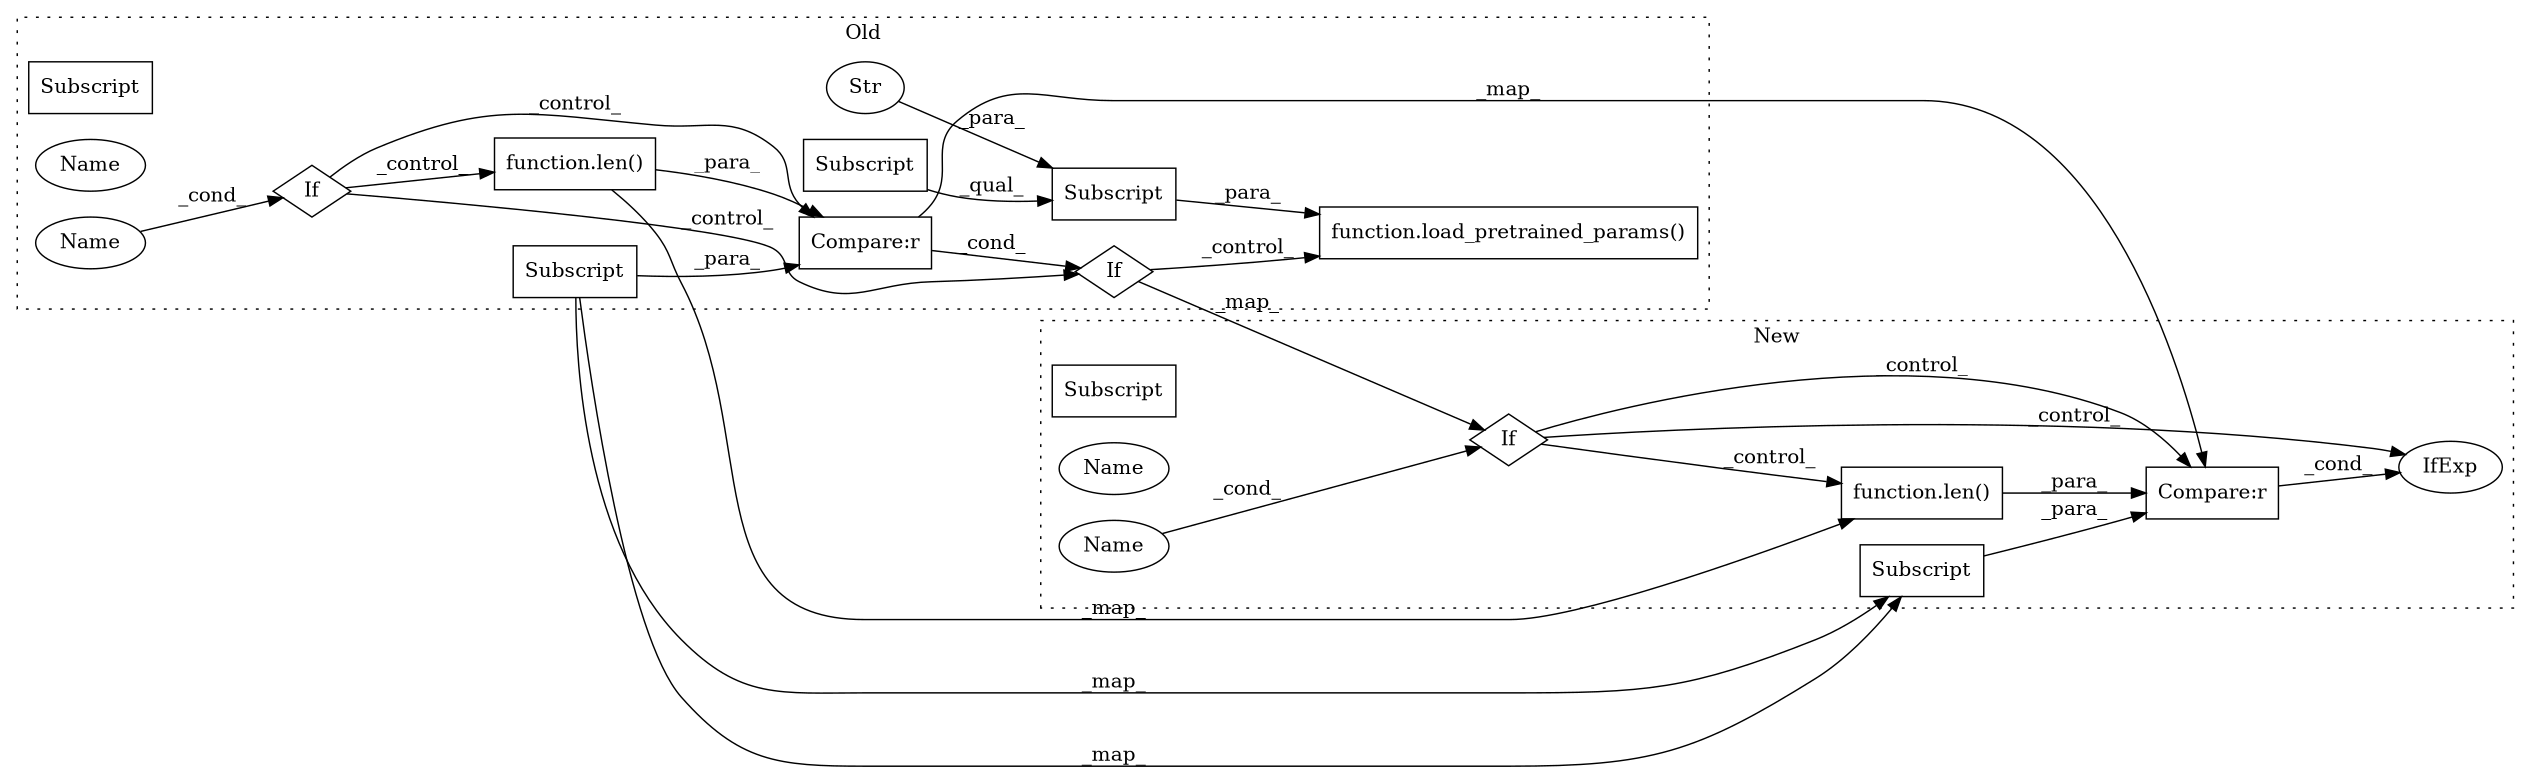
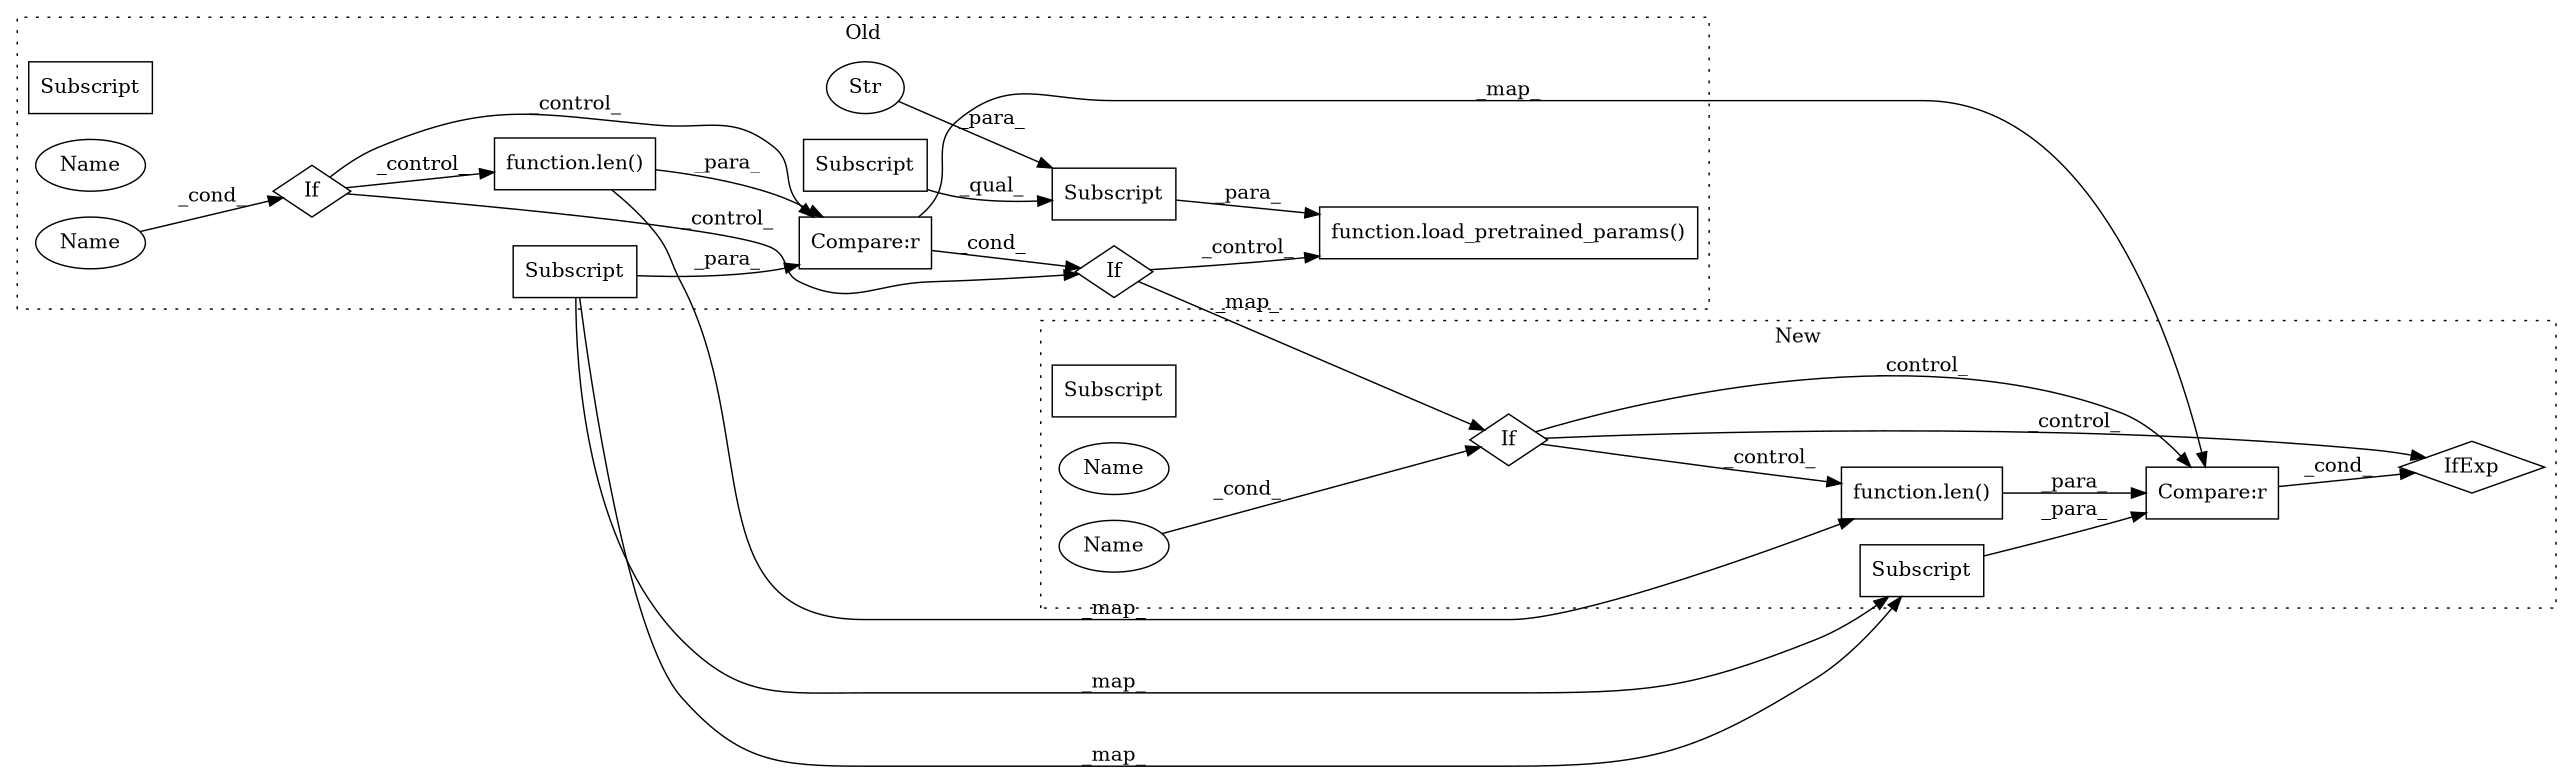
(2451, 467) -> (2472, 467)
